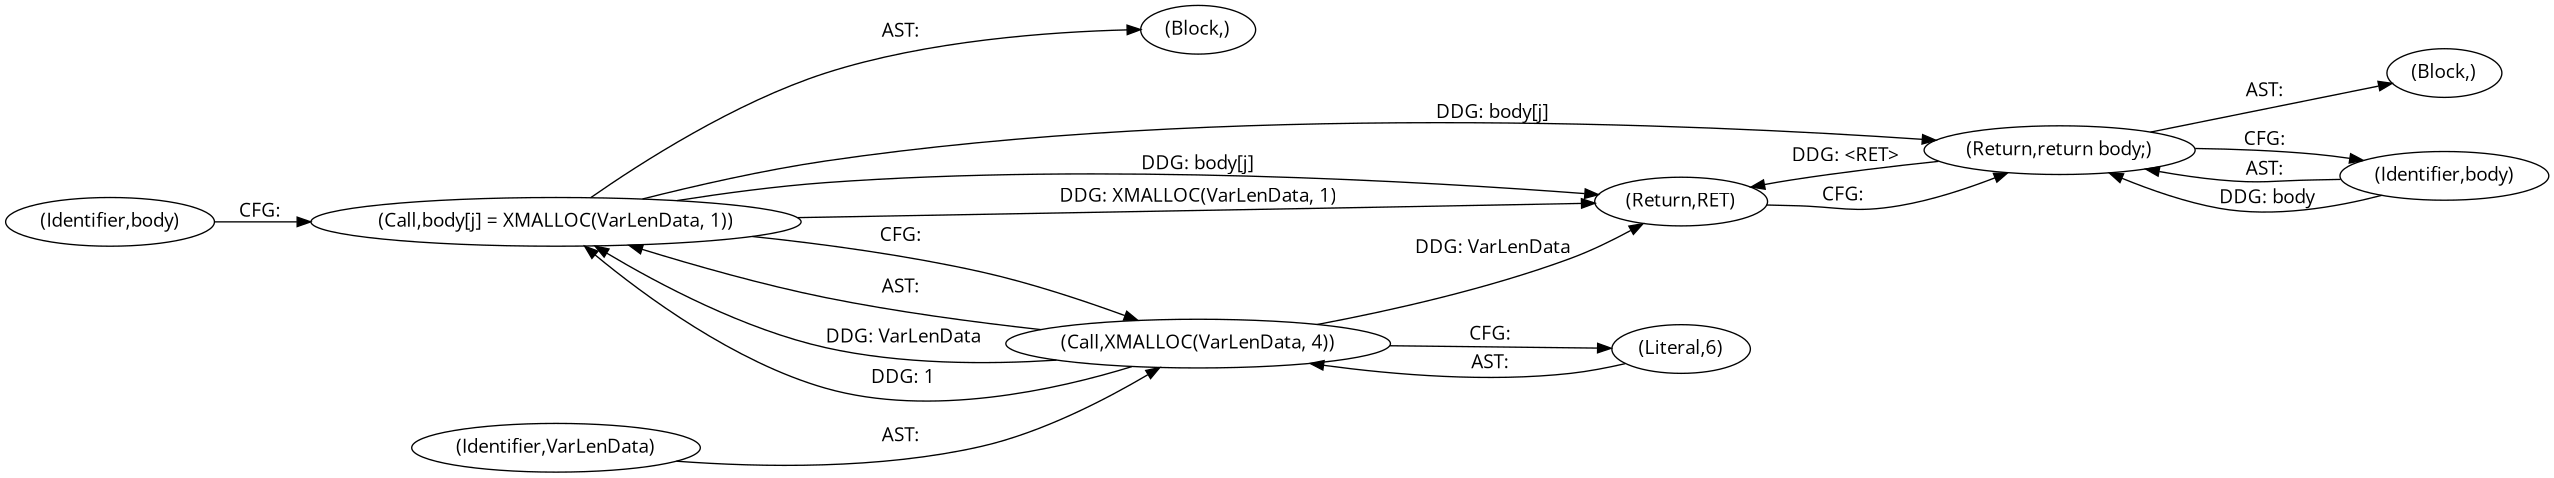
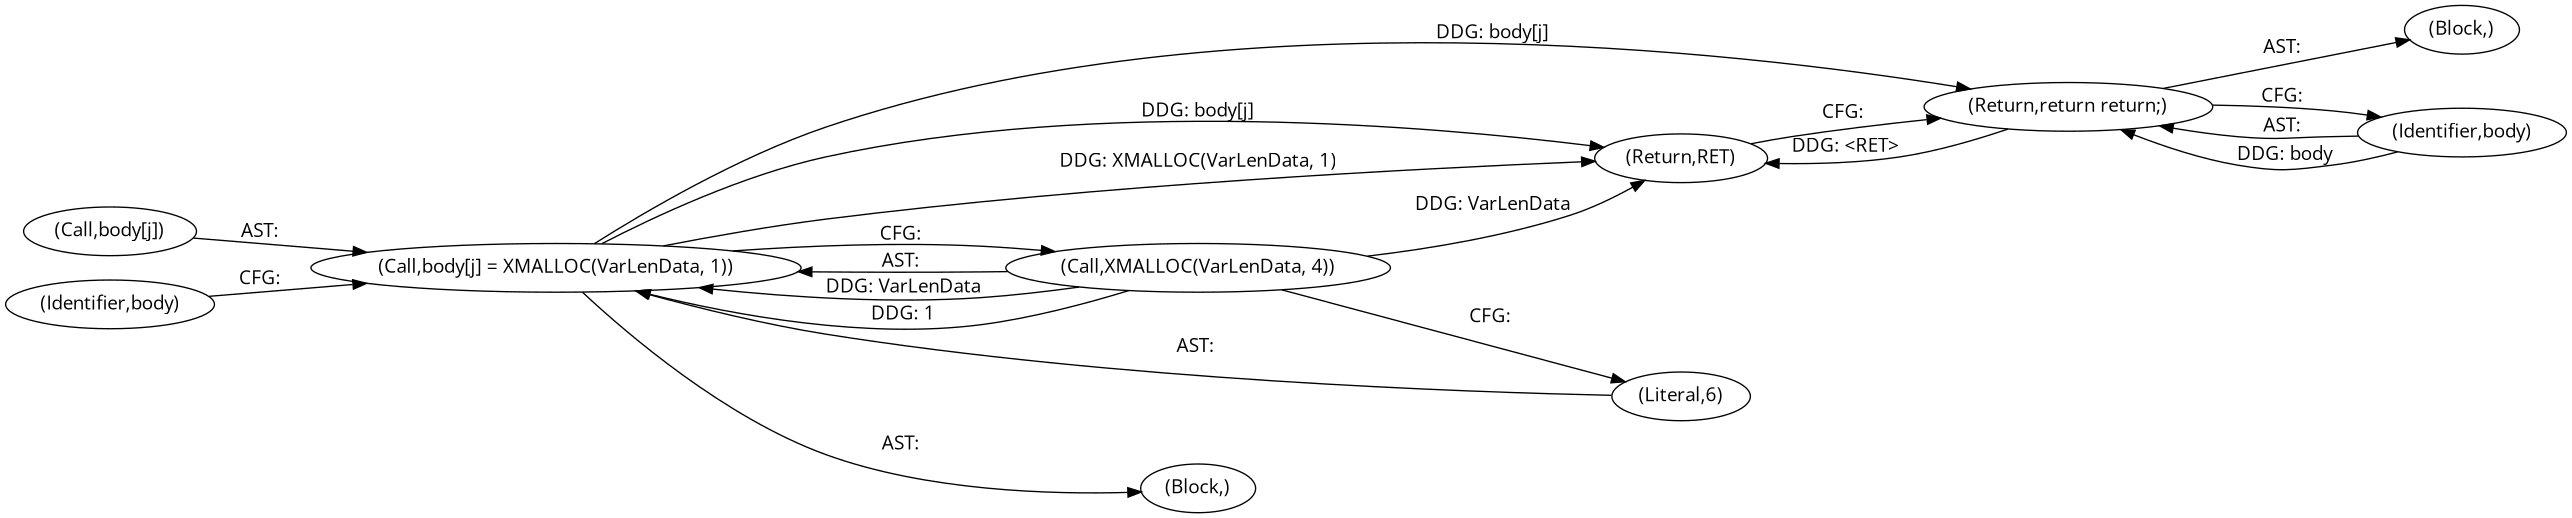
(2060, 150) -> (2068, 107)
none -> (110, 231)
(1475, 377) -> (1127, 370)
(556, 448) -> none
